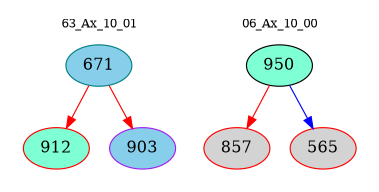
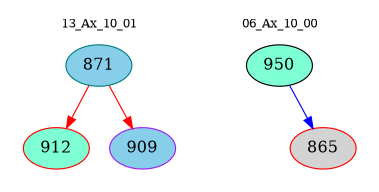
(99, 25) -> (99, 25)
(99, 66) -> (99, 66)
(143, 148) -> (143, 148)
(237, 148) -> none
(323, 148) -> (323, 148)
